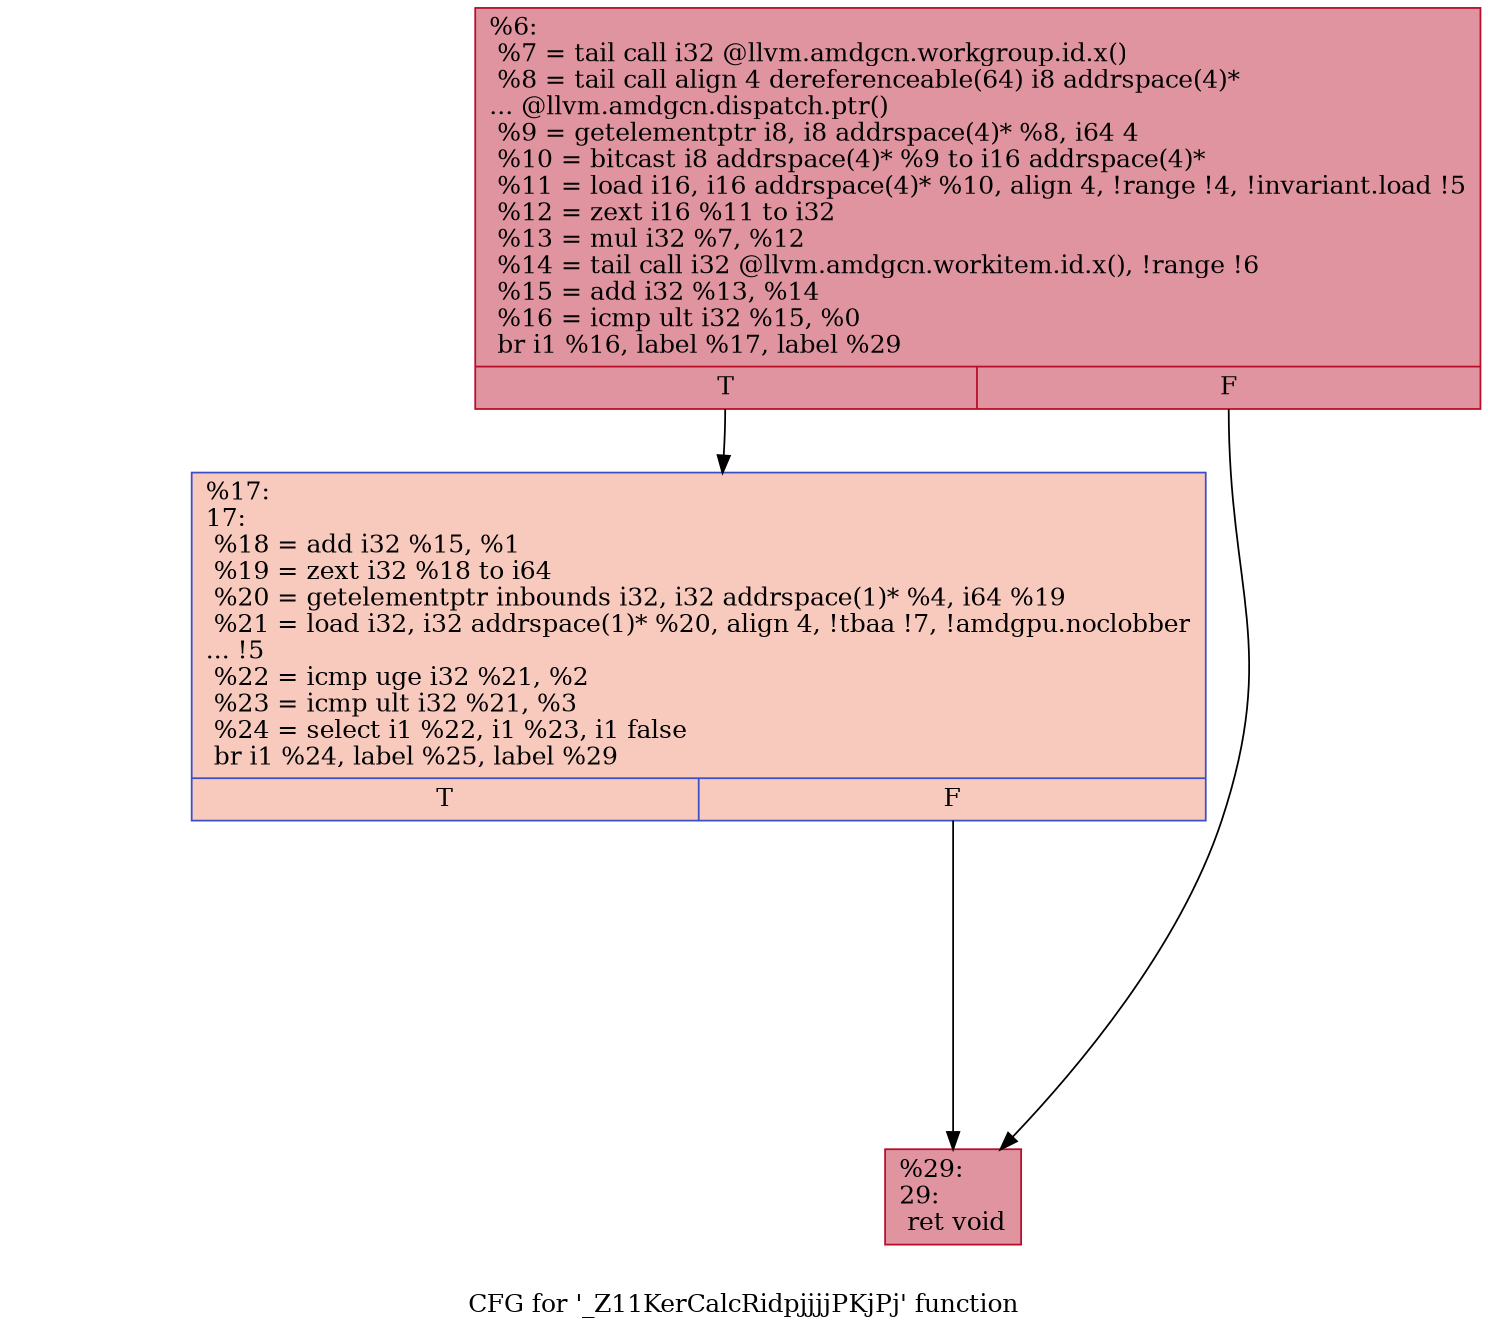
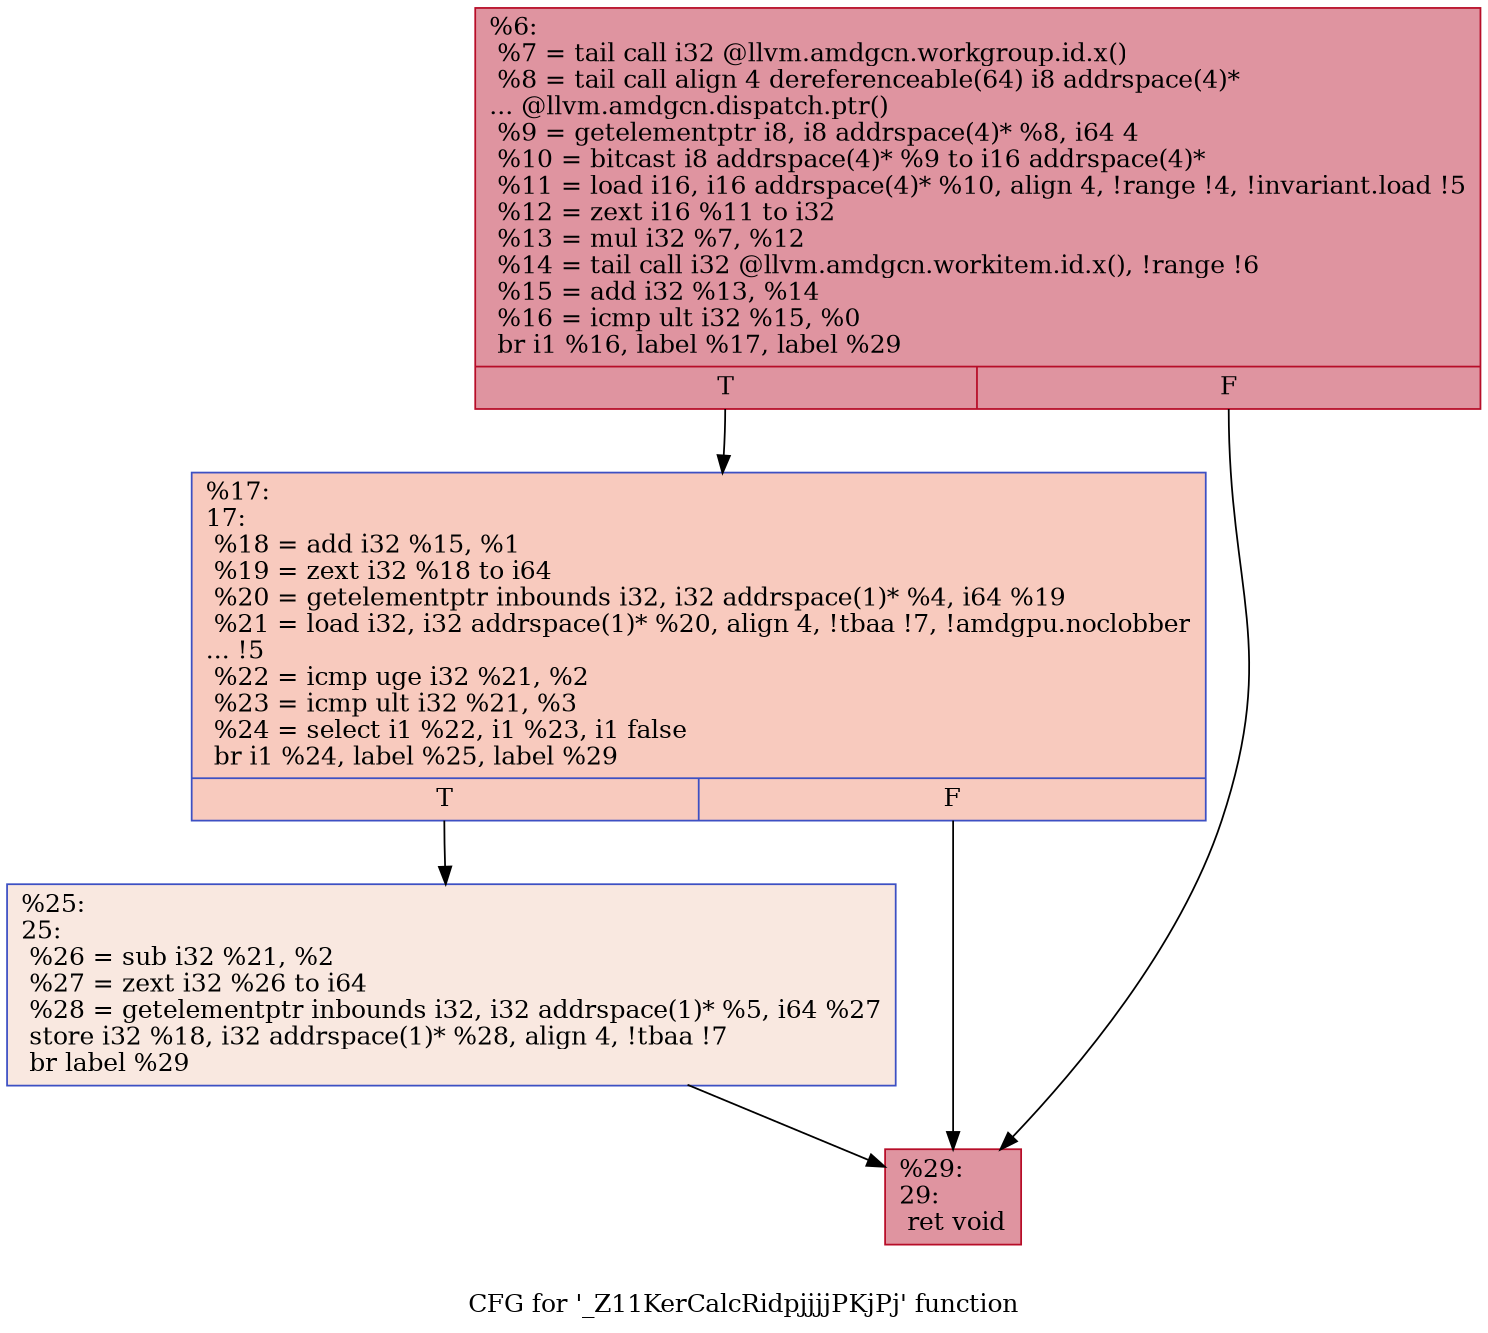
none -> (451, 985)
